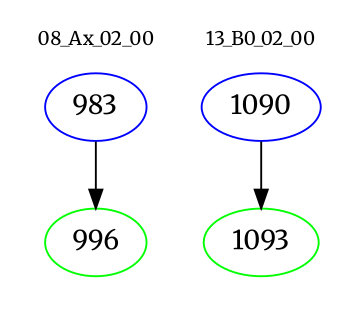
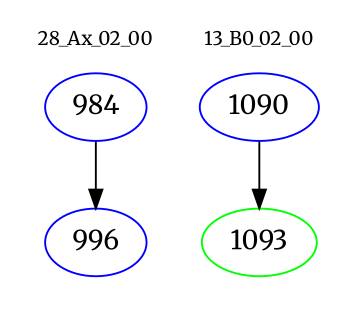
(97, 40) -> (96, 40)
(96, 107) -> (96, 107)
(96, 242) -> (96, 242)
